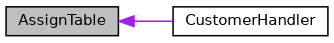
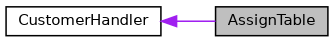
(153, 21) -> (196, 21)
